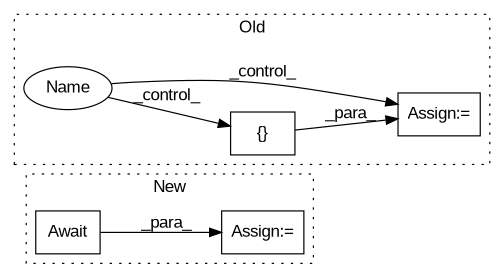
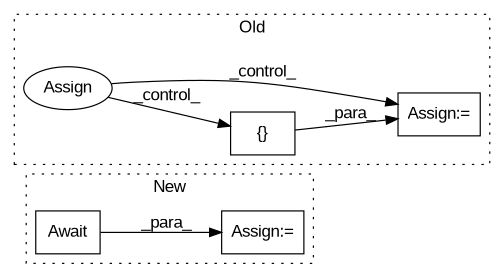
(68, 88) -> (68, 88)
